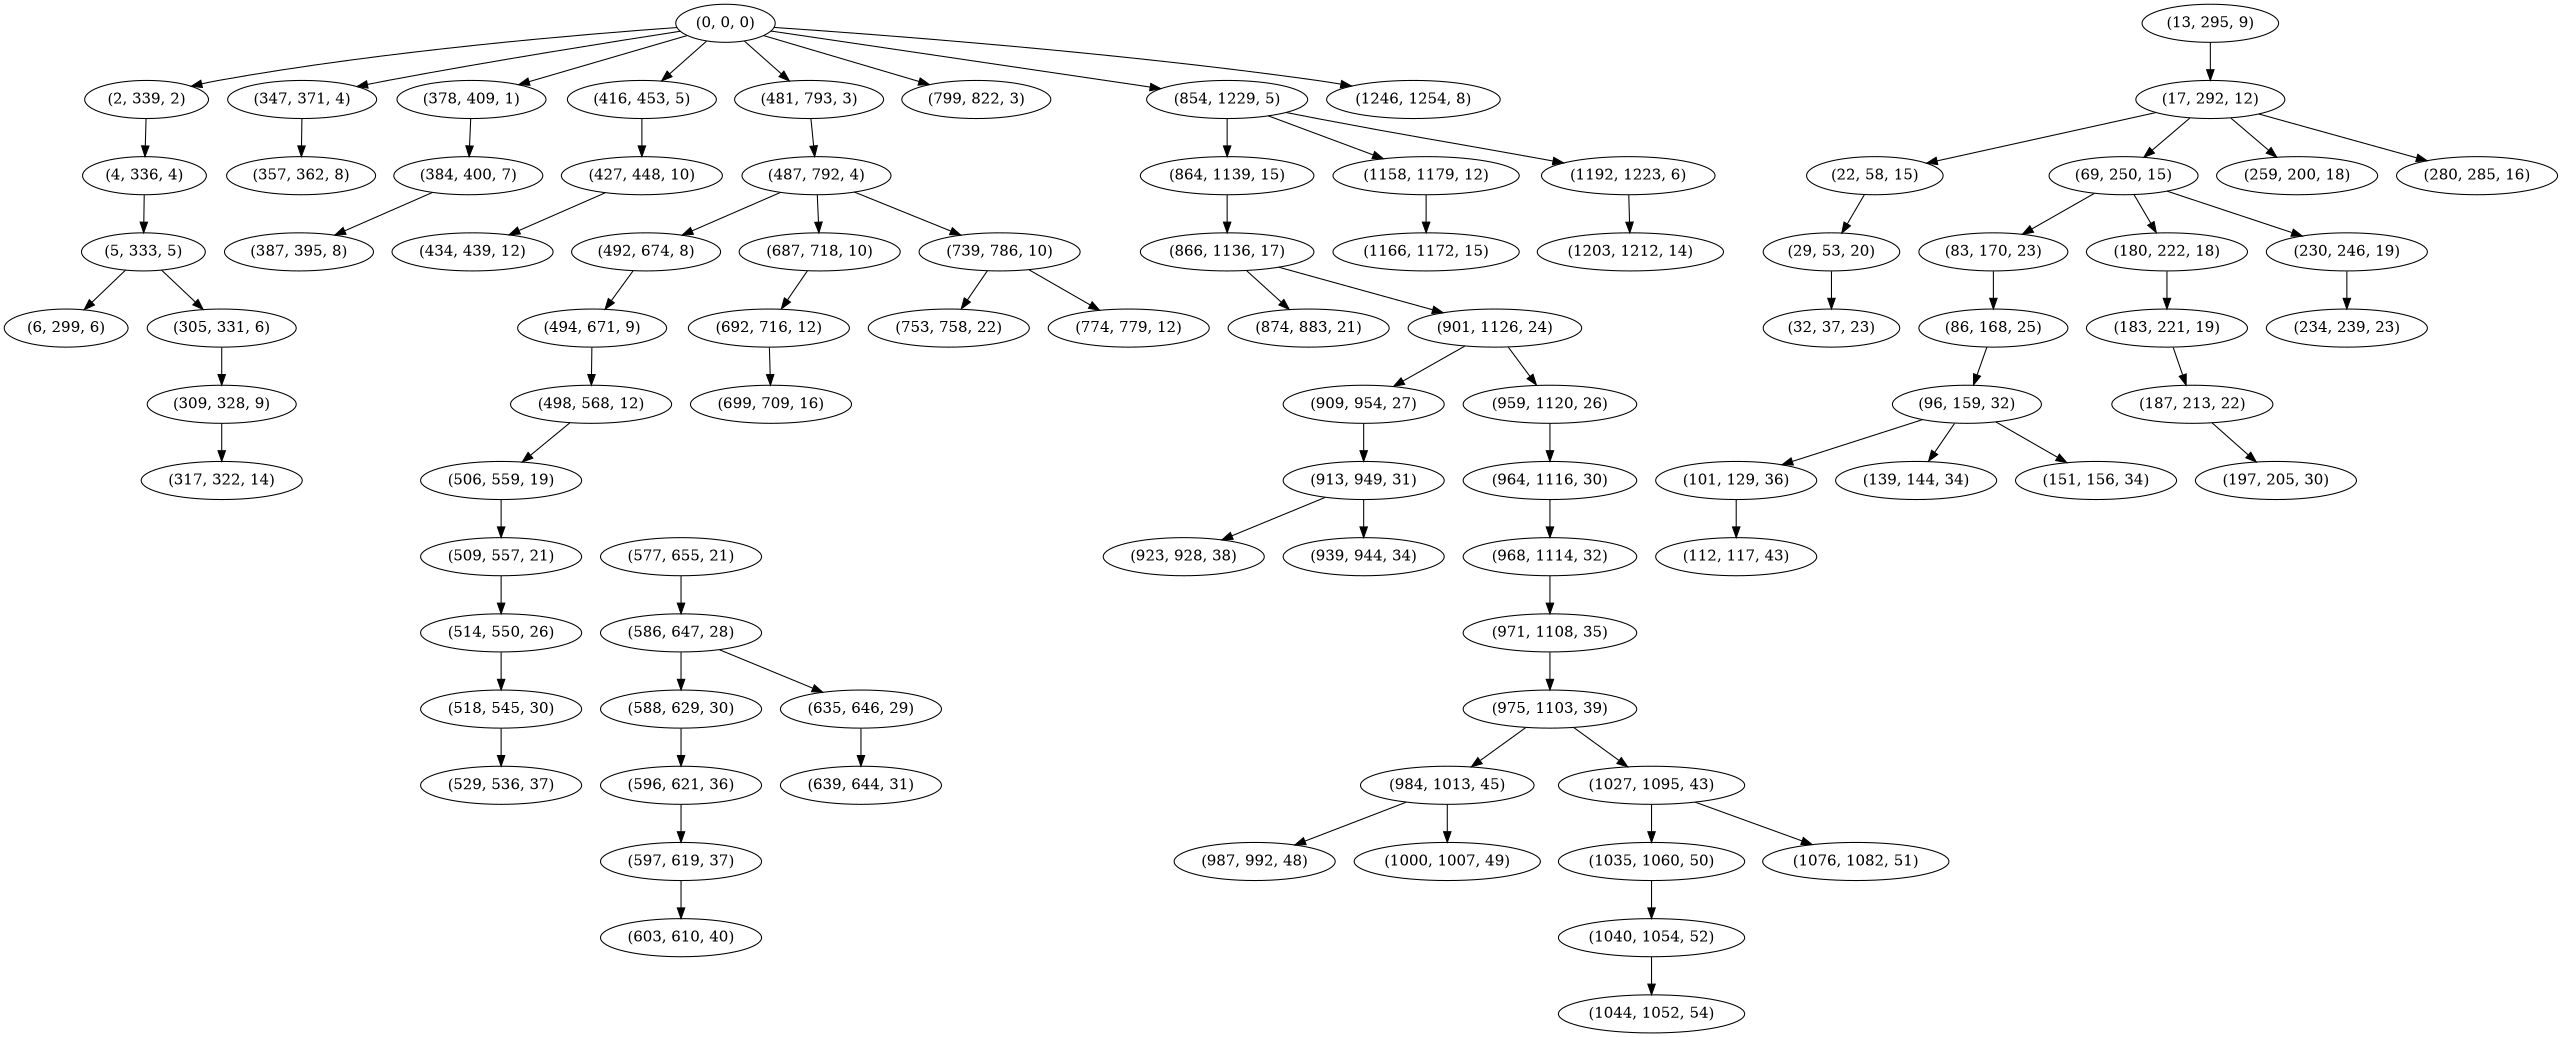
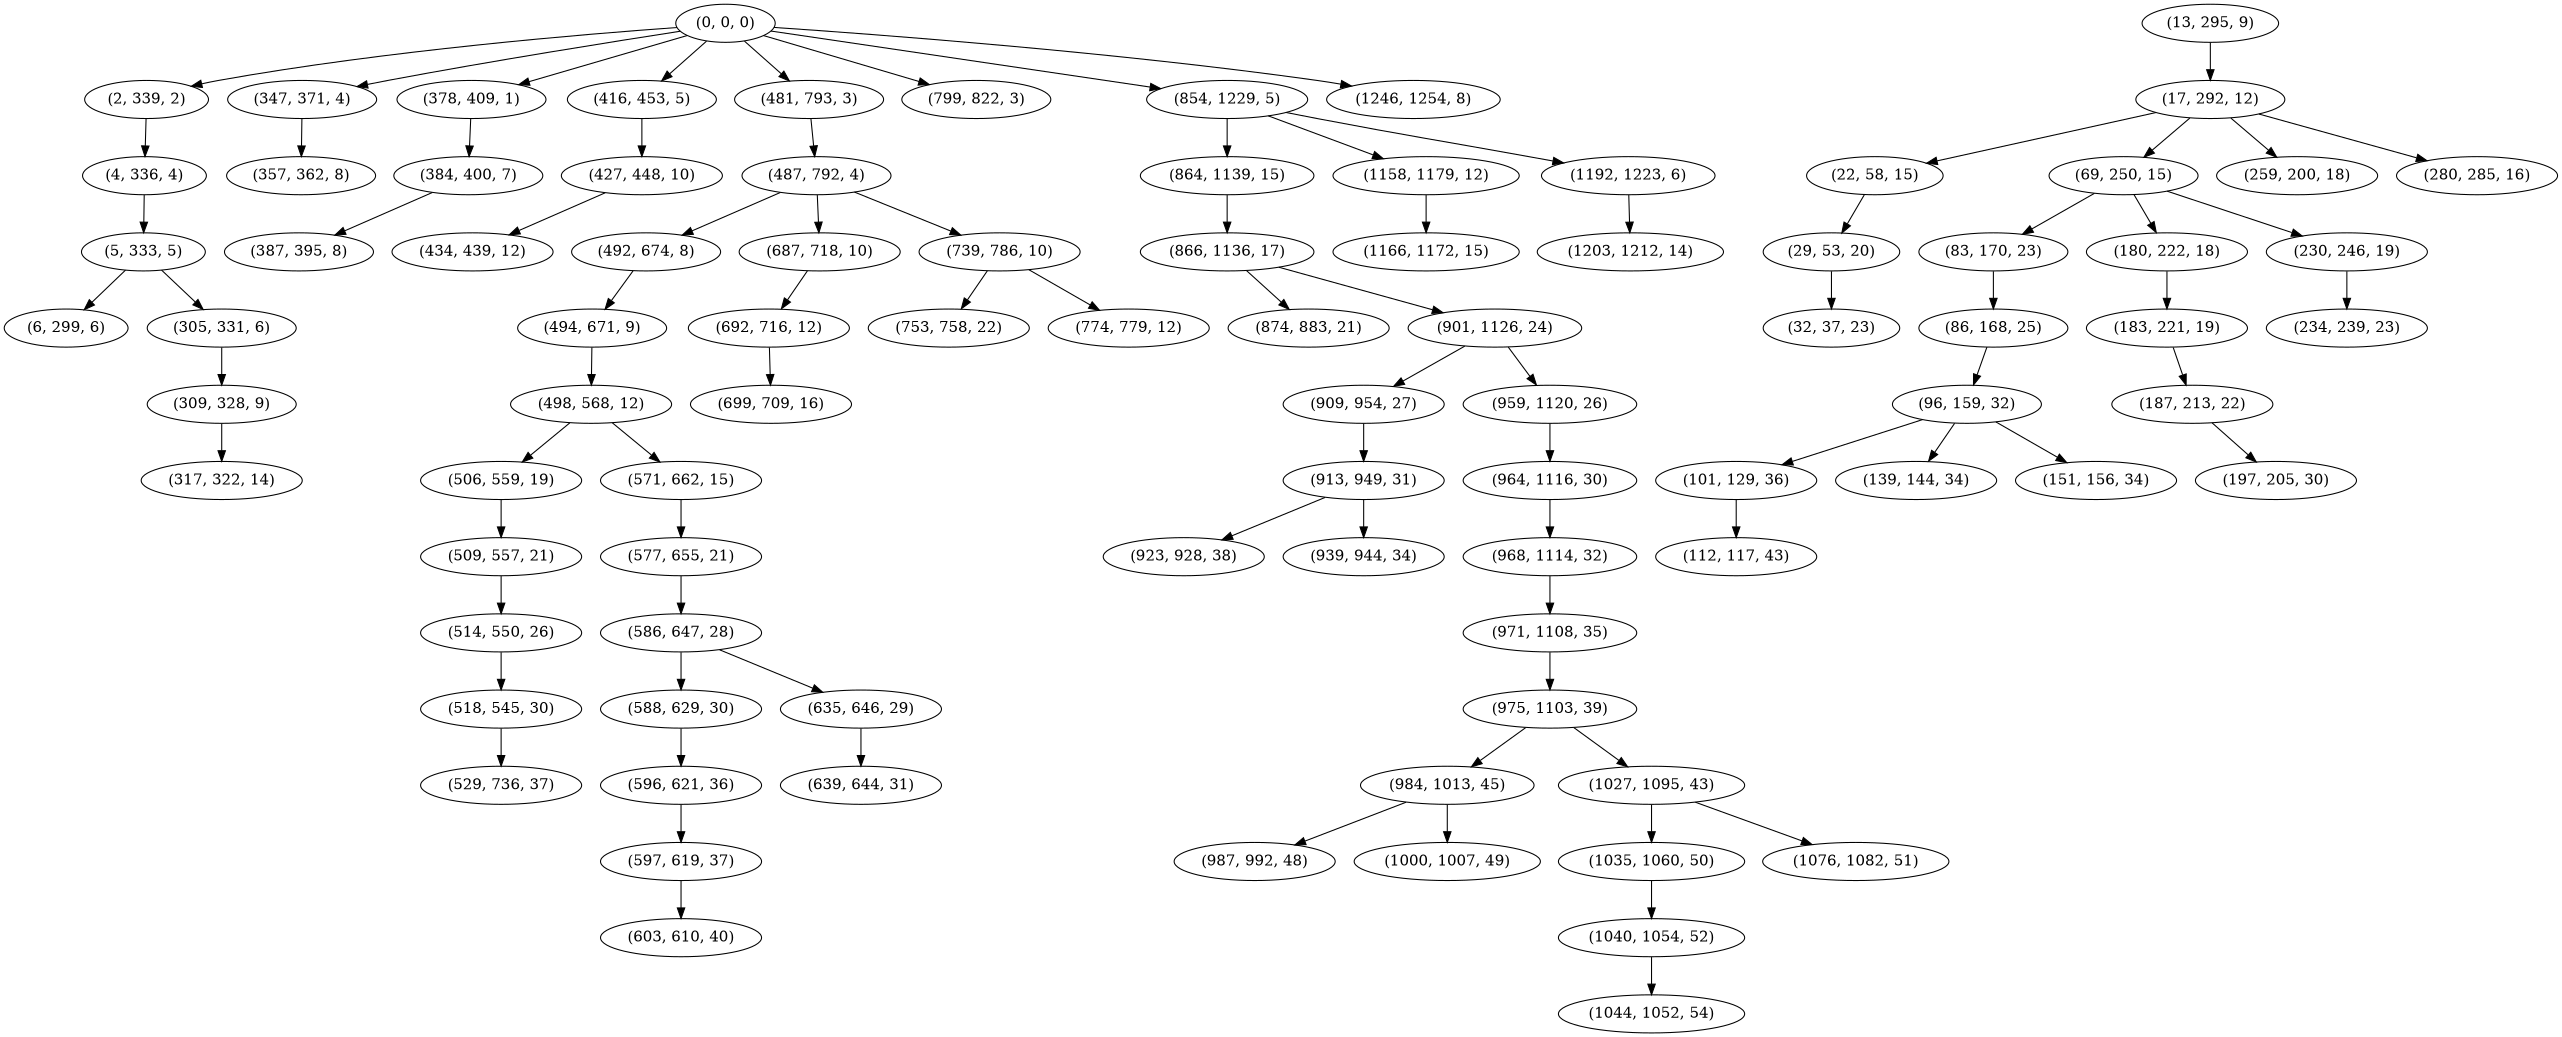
none -> (681, 480)
(501, 785) -> (501, 785)
